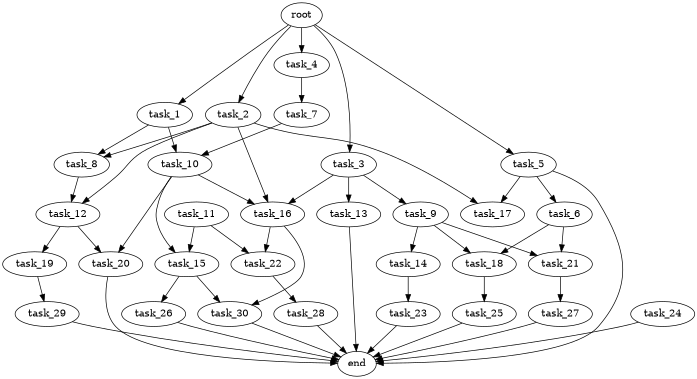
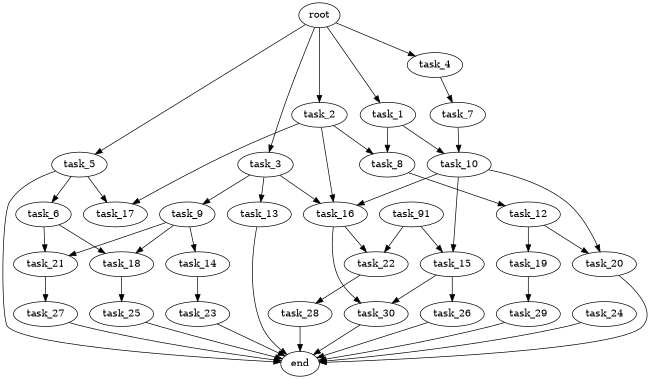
(144, 151) -> none
(197, 214) -> (411, 214)
